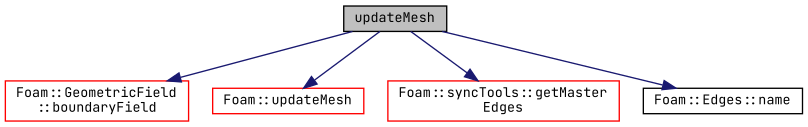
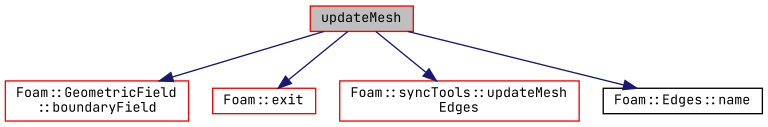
(395, 19) -> (362, 19)
(288, 101) -> (264, 101)
(504, 101) -> (459, 101)
